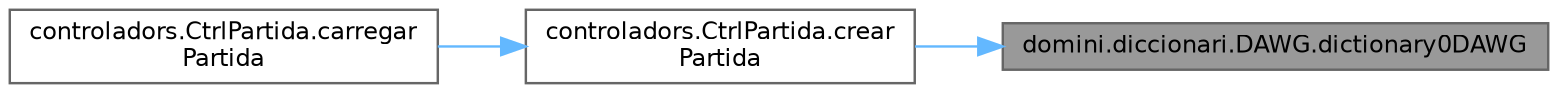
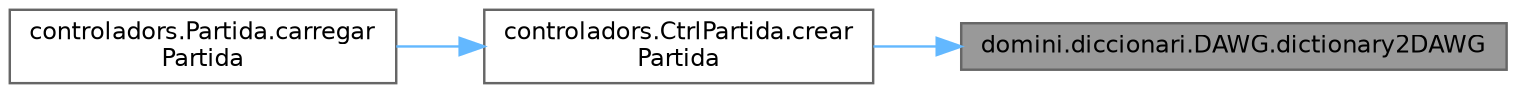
(224, 46) -> (203, 46)
(1276, 46) -> (1234, 46)
